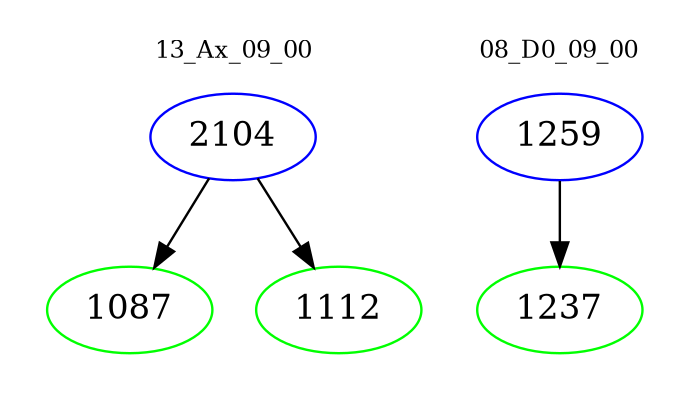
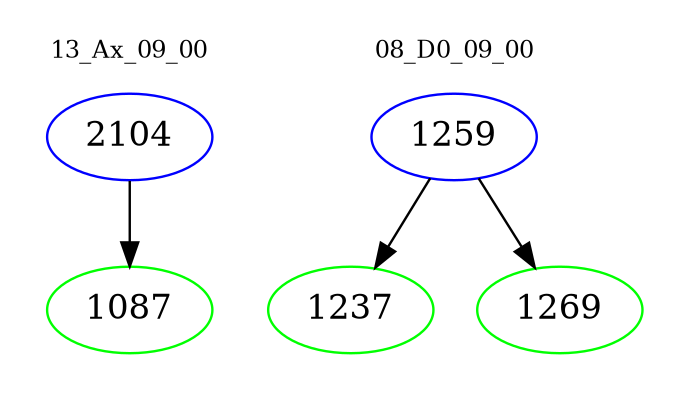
(339, 310) -> none
none -> (560, 310)
